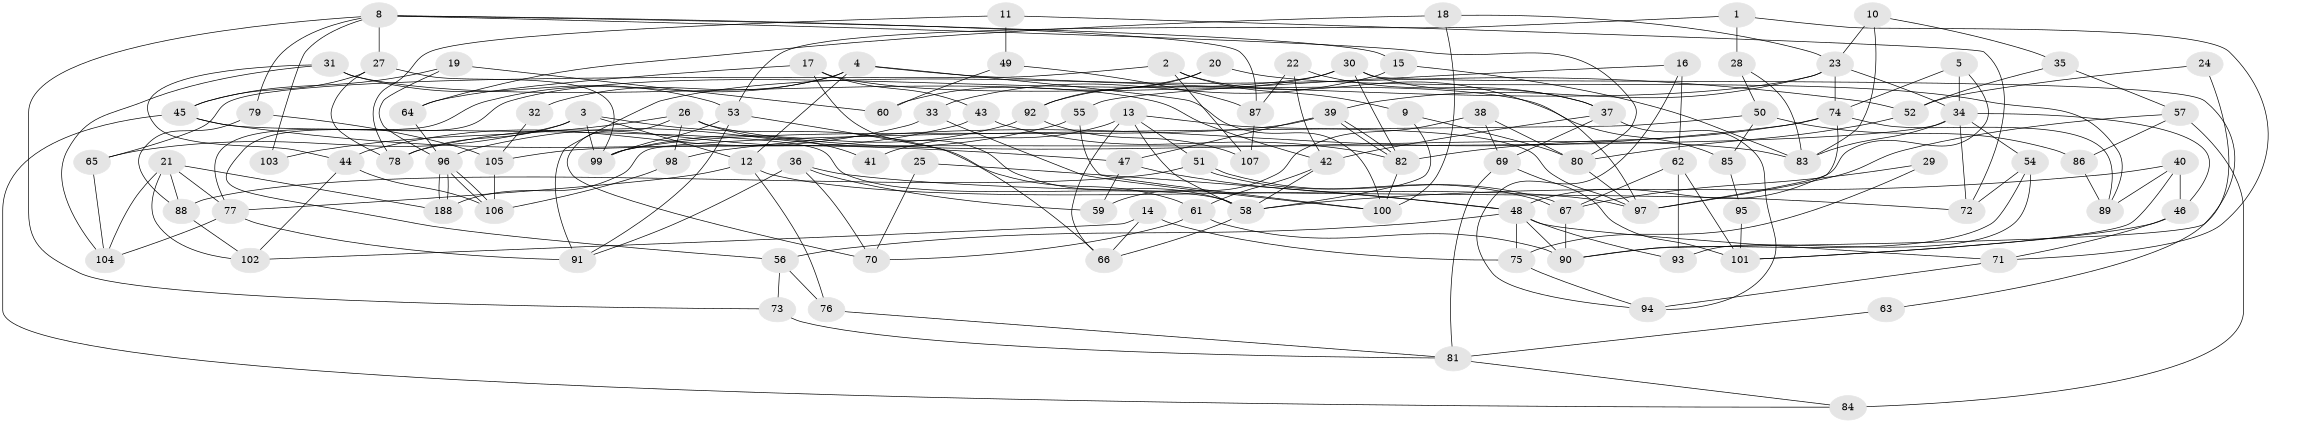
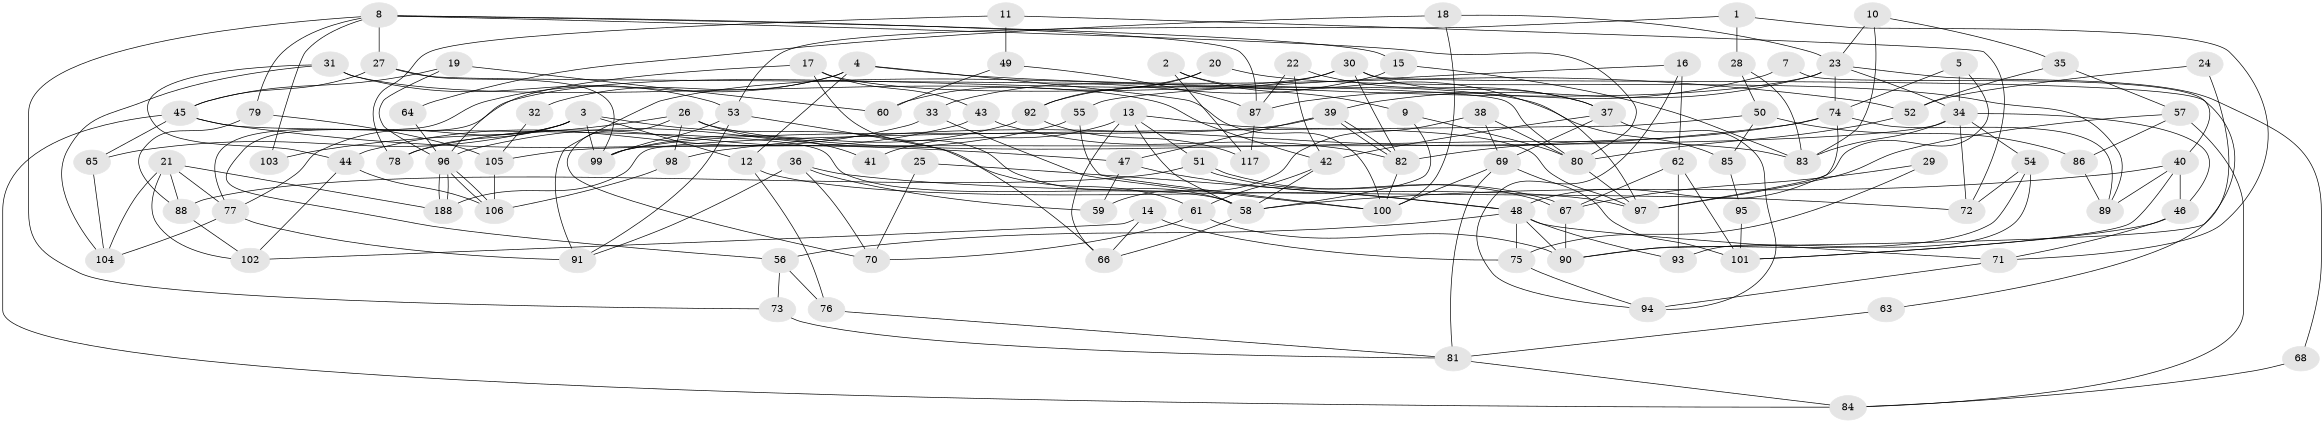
none -> (1786, 64)
(679, 73) -> (646, 76)
(435, 81) -> (136, 138)
(331, 116) -> (990, 82)
(1250, 162) -> (1250, 162)
none -> (1458, 181)
(430, 198) -> (398, 131)
none -> (2301, 359)
